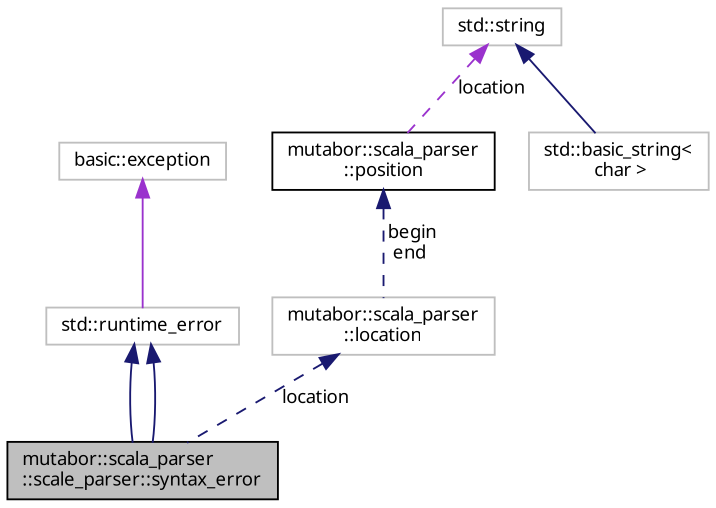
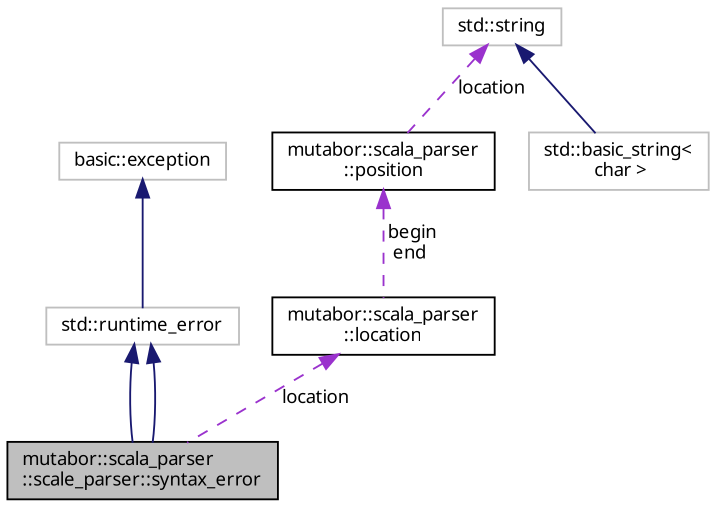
(143, 253) -> (143, 253)
(384, 253) -> (384, 253)
(384, 326) -> (384, 326)
(255, 403) -> (255, 403)
